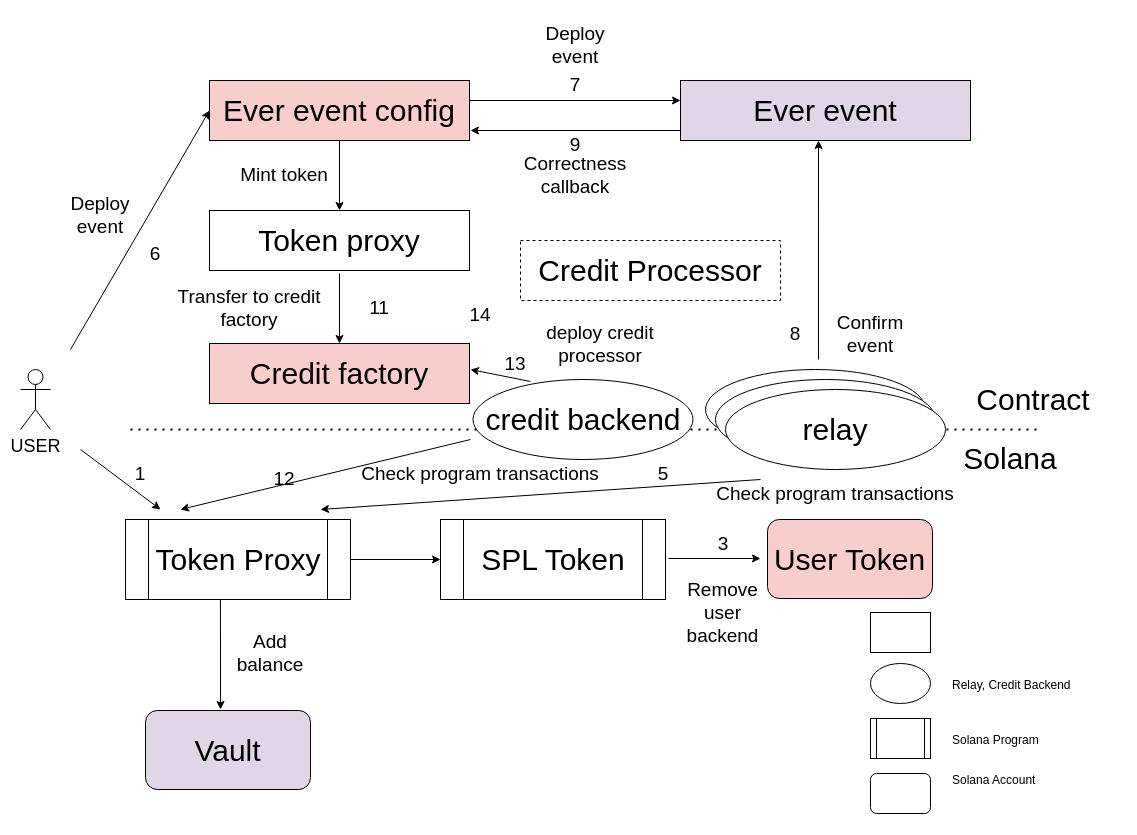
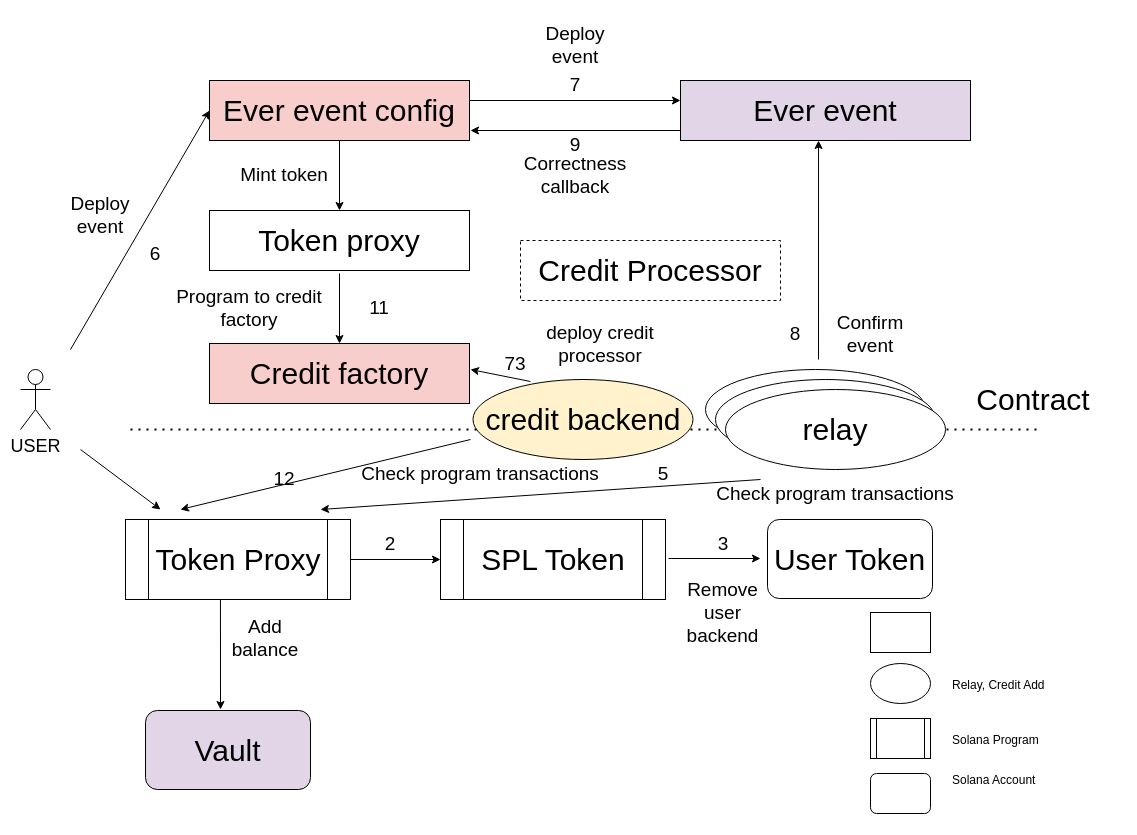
(250, 309) -> (250, 309)
(481, 316) -> none
(516, 365) -> (516, 365)
(583, 420) -> (583, 420)
(1011, 459) -> none
(141, 475) -> none
none -> (391, 545)
(850, 559) -> (850, 559)
(271, 654) -> (266, 639)
(1034, 684) -> (1026, 684)
